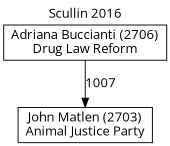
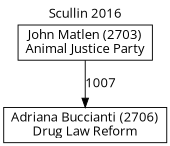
(85, 79) -> (85, 79)
